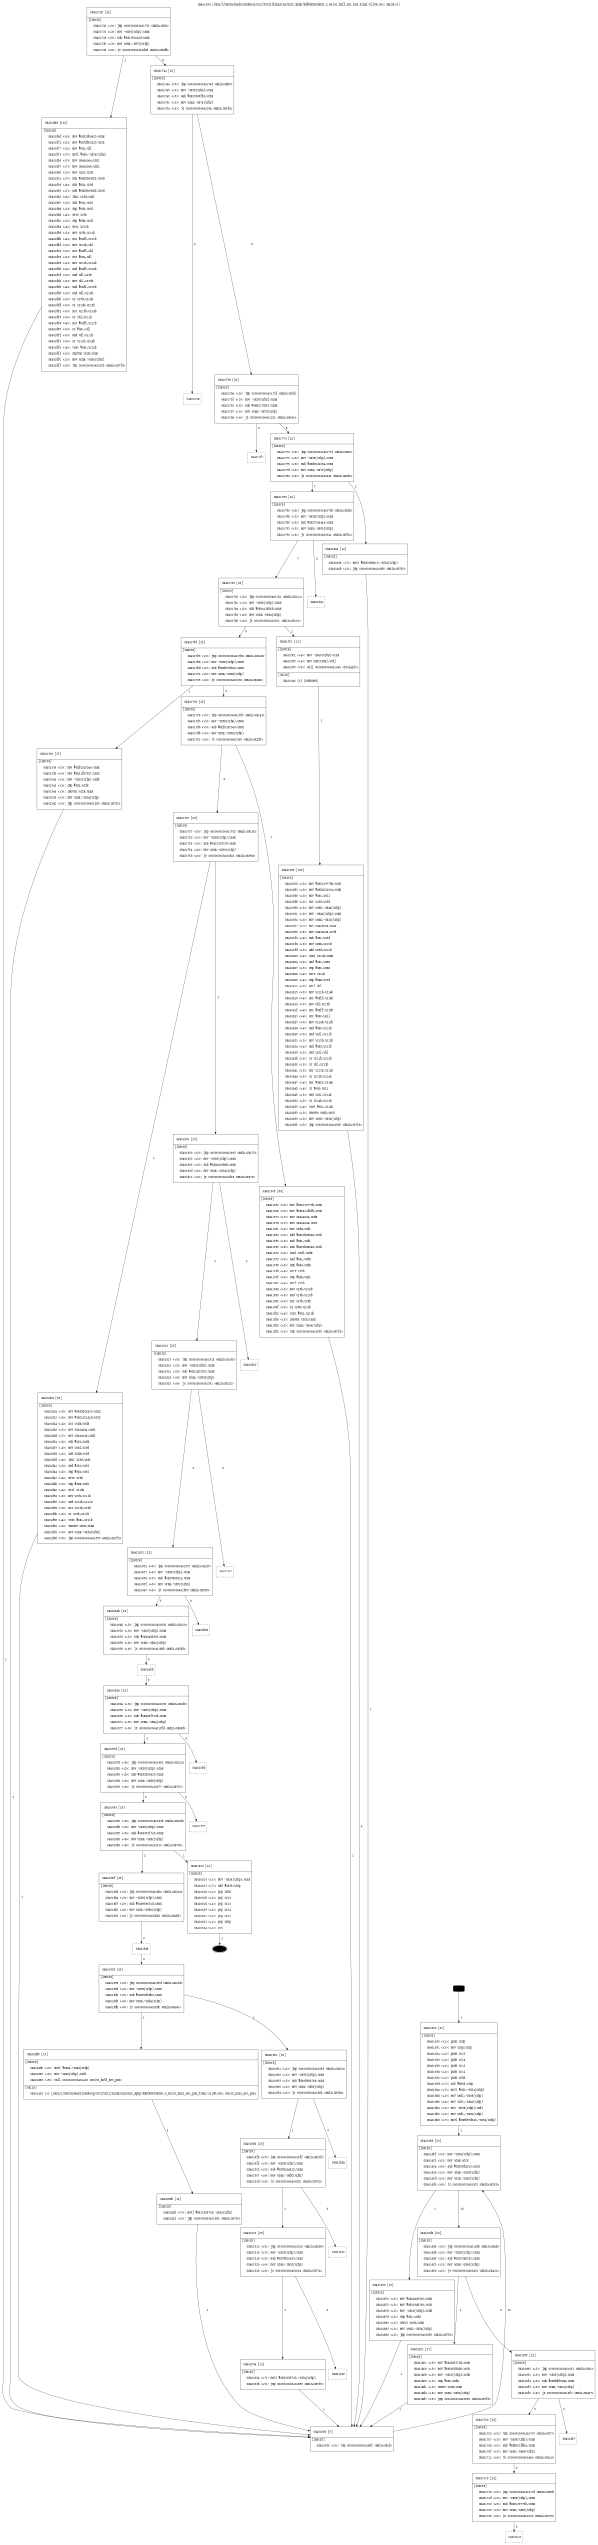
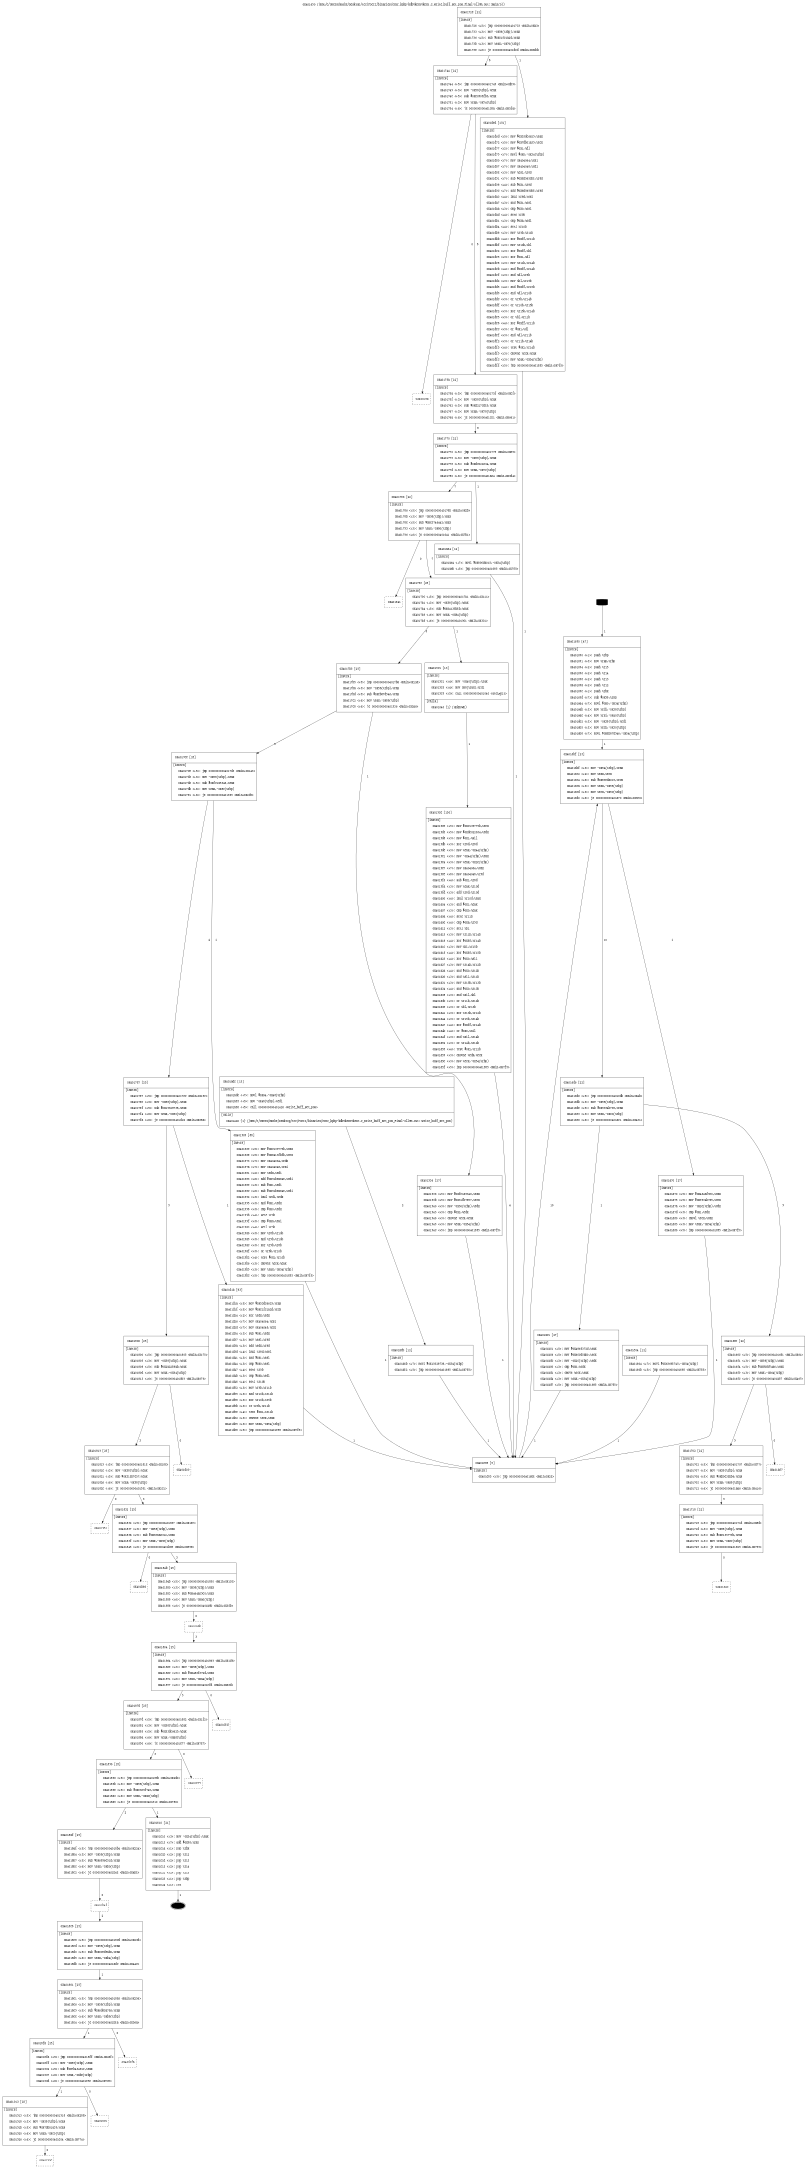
(256, 458) -> none
(141, 2030) -> none
(283, 2317) -> none
